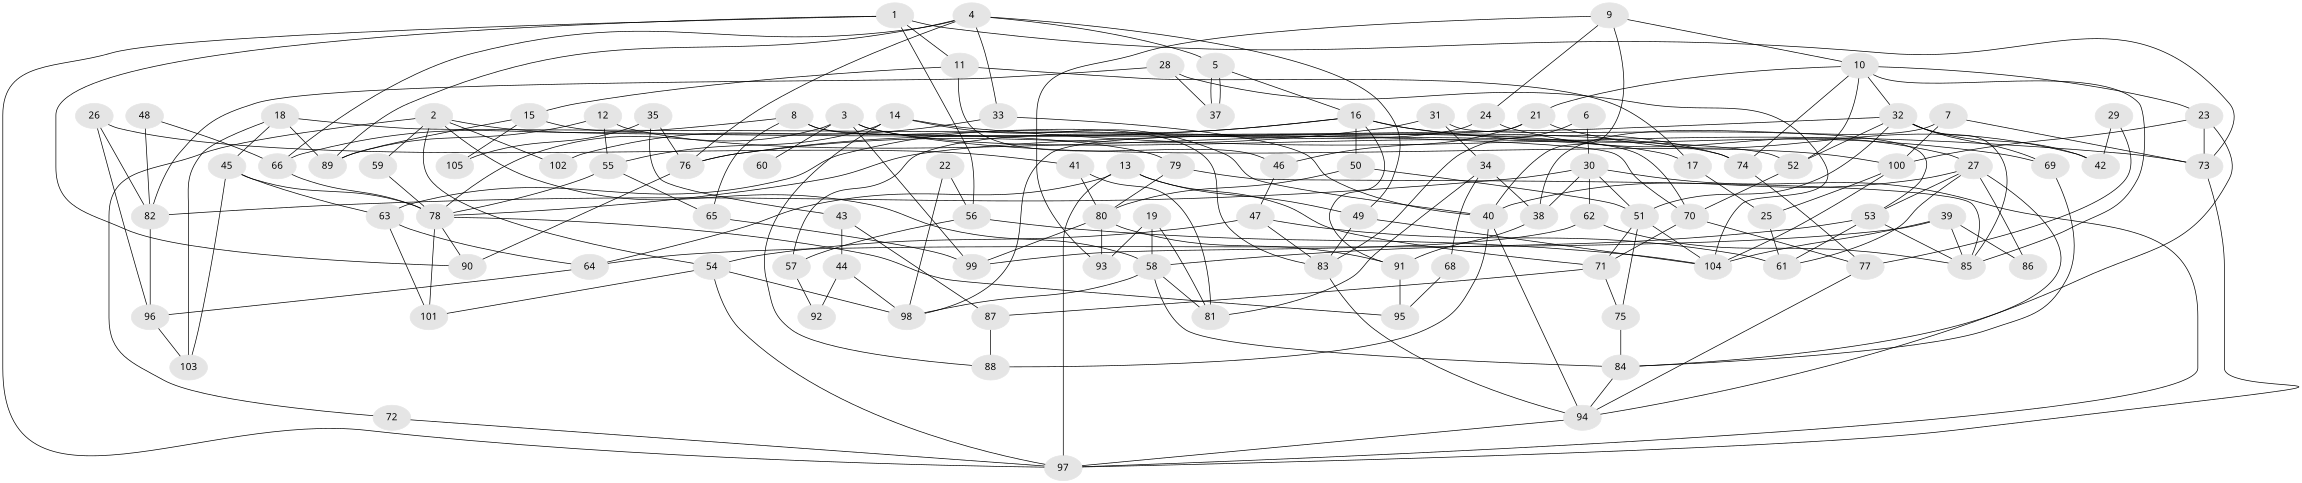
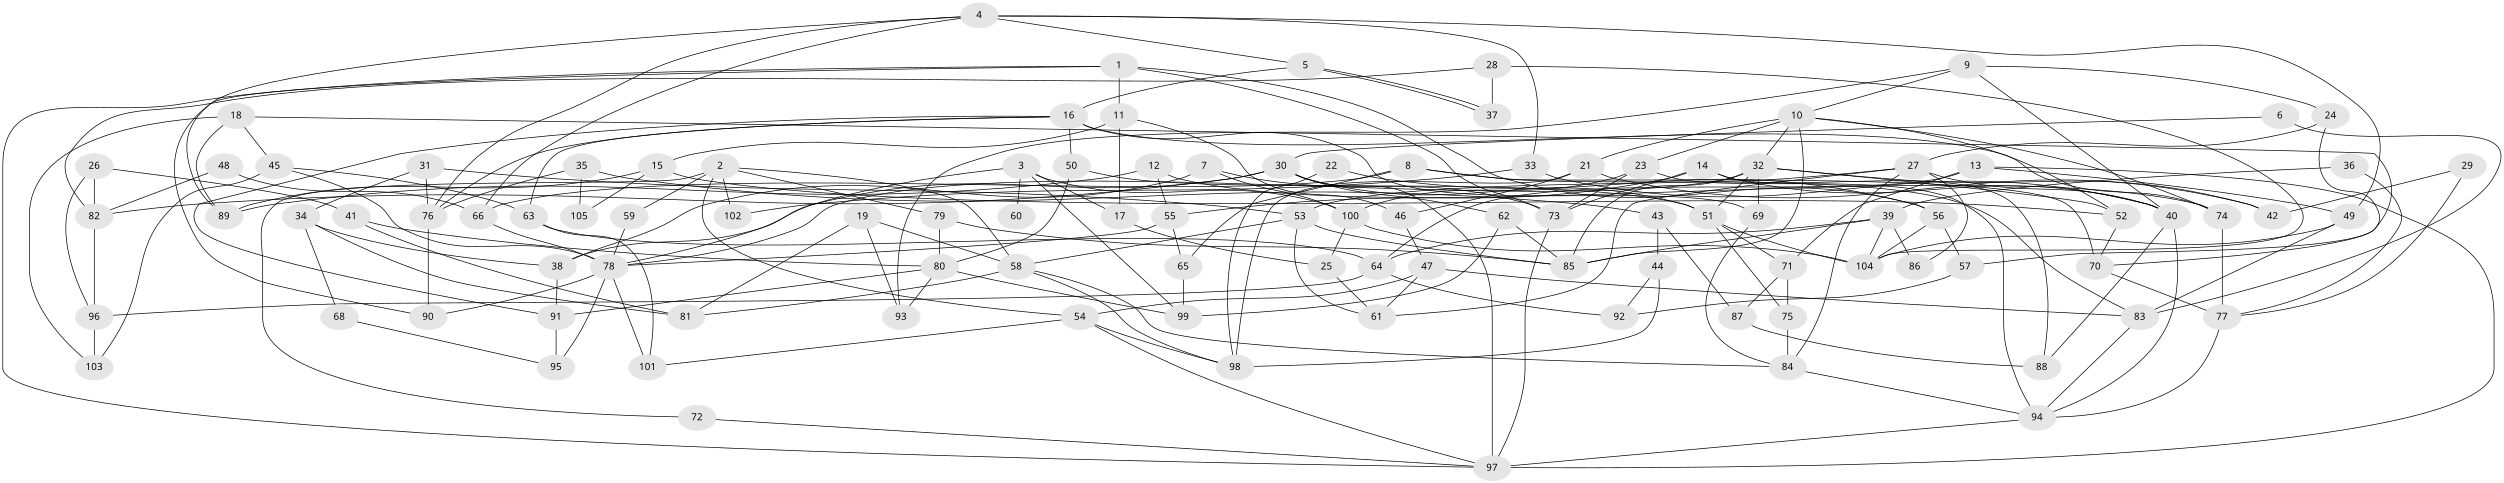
none -> (2349, 166)
(1658, 235) -> none
none -> (1484, 299)
